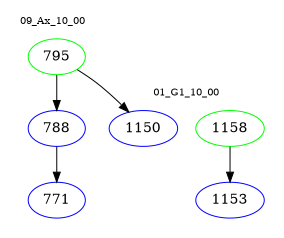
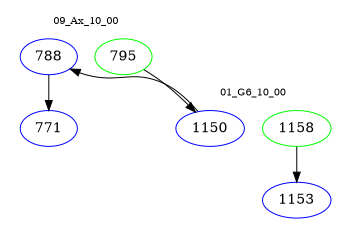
(57, 88) -> (144, 77)
(187, 93) -> (253, 93)
